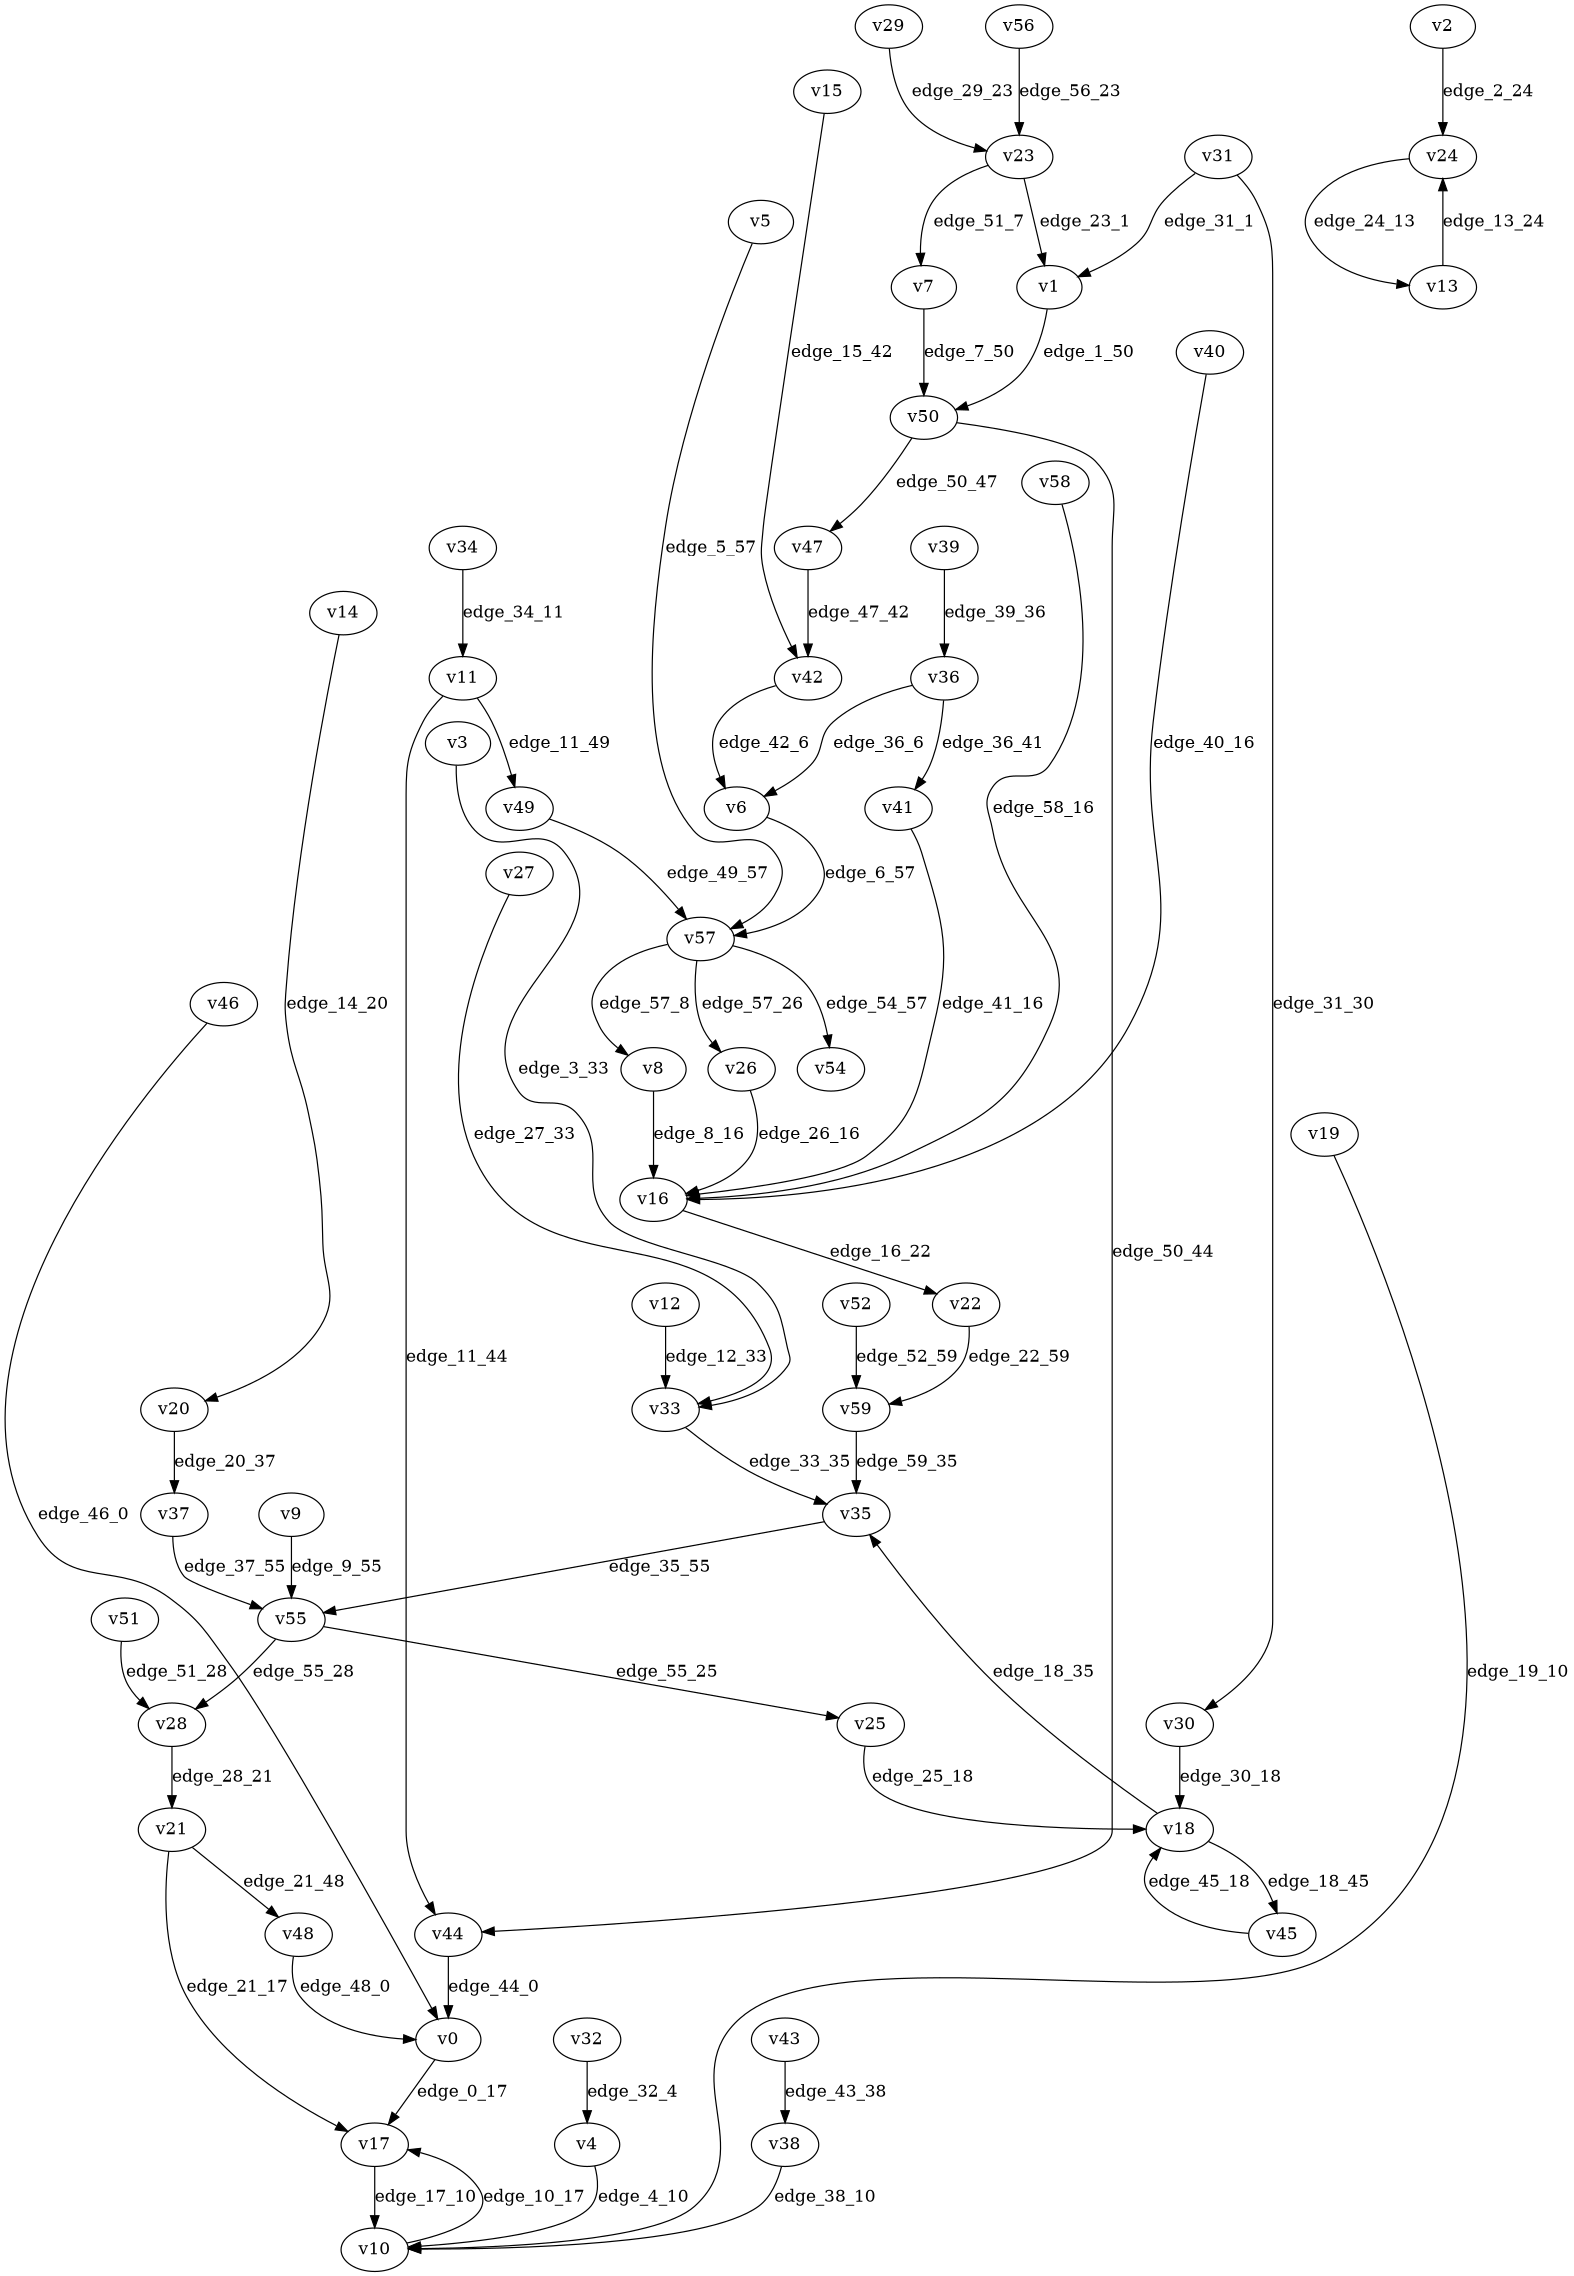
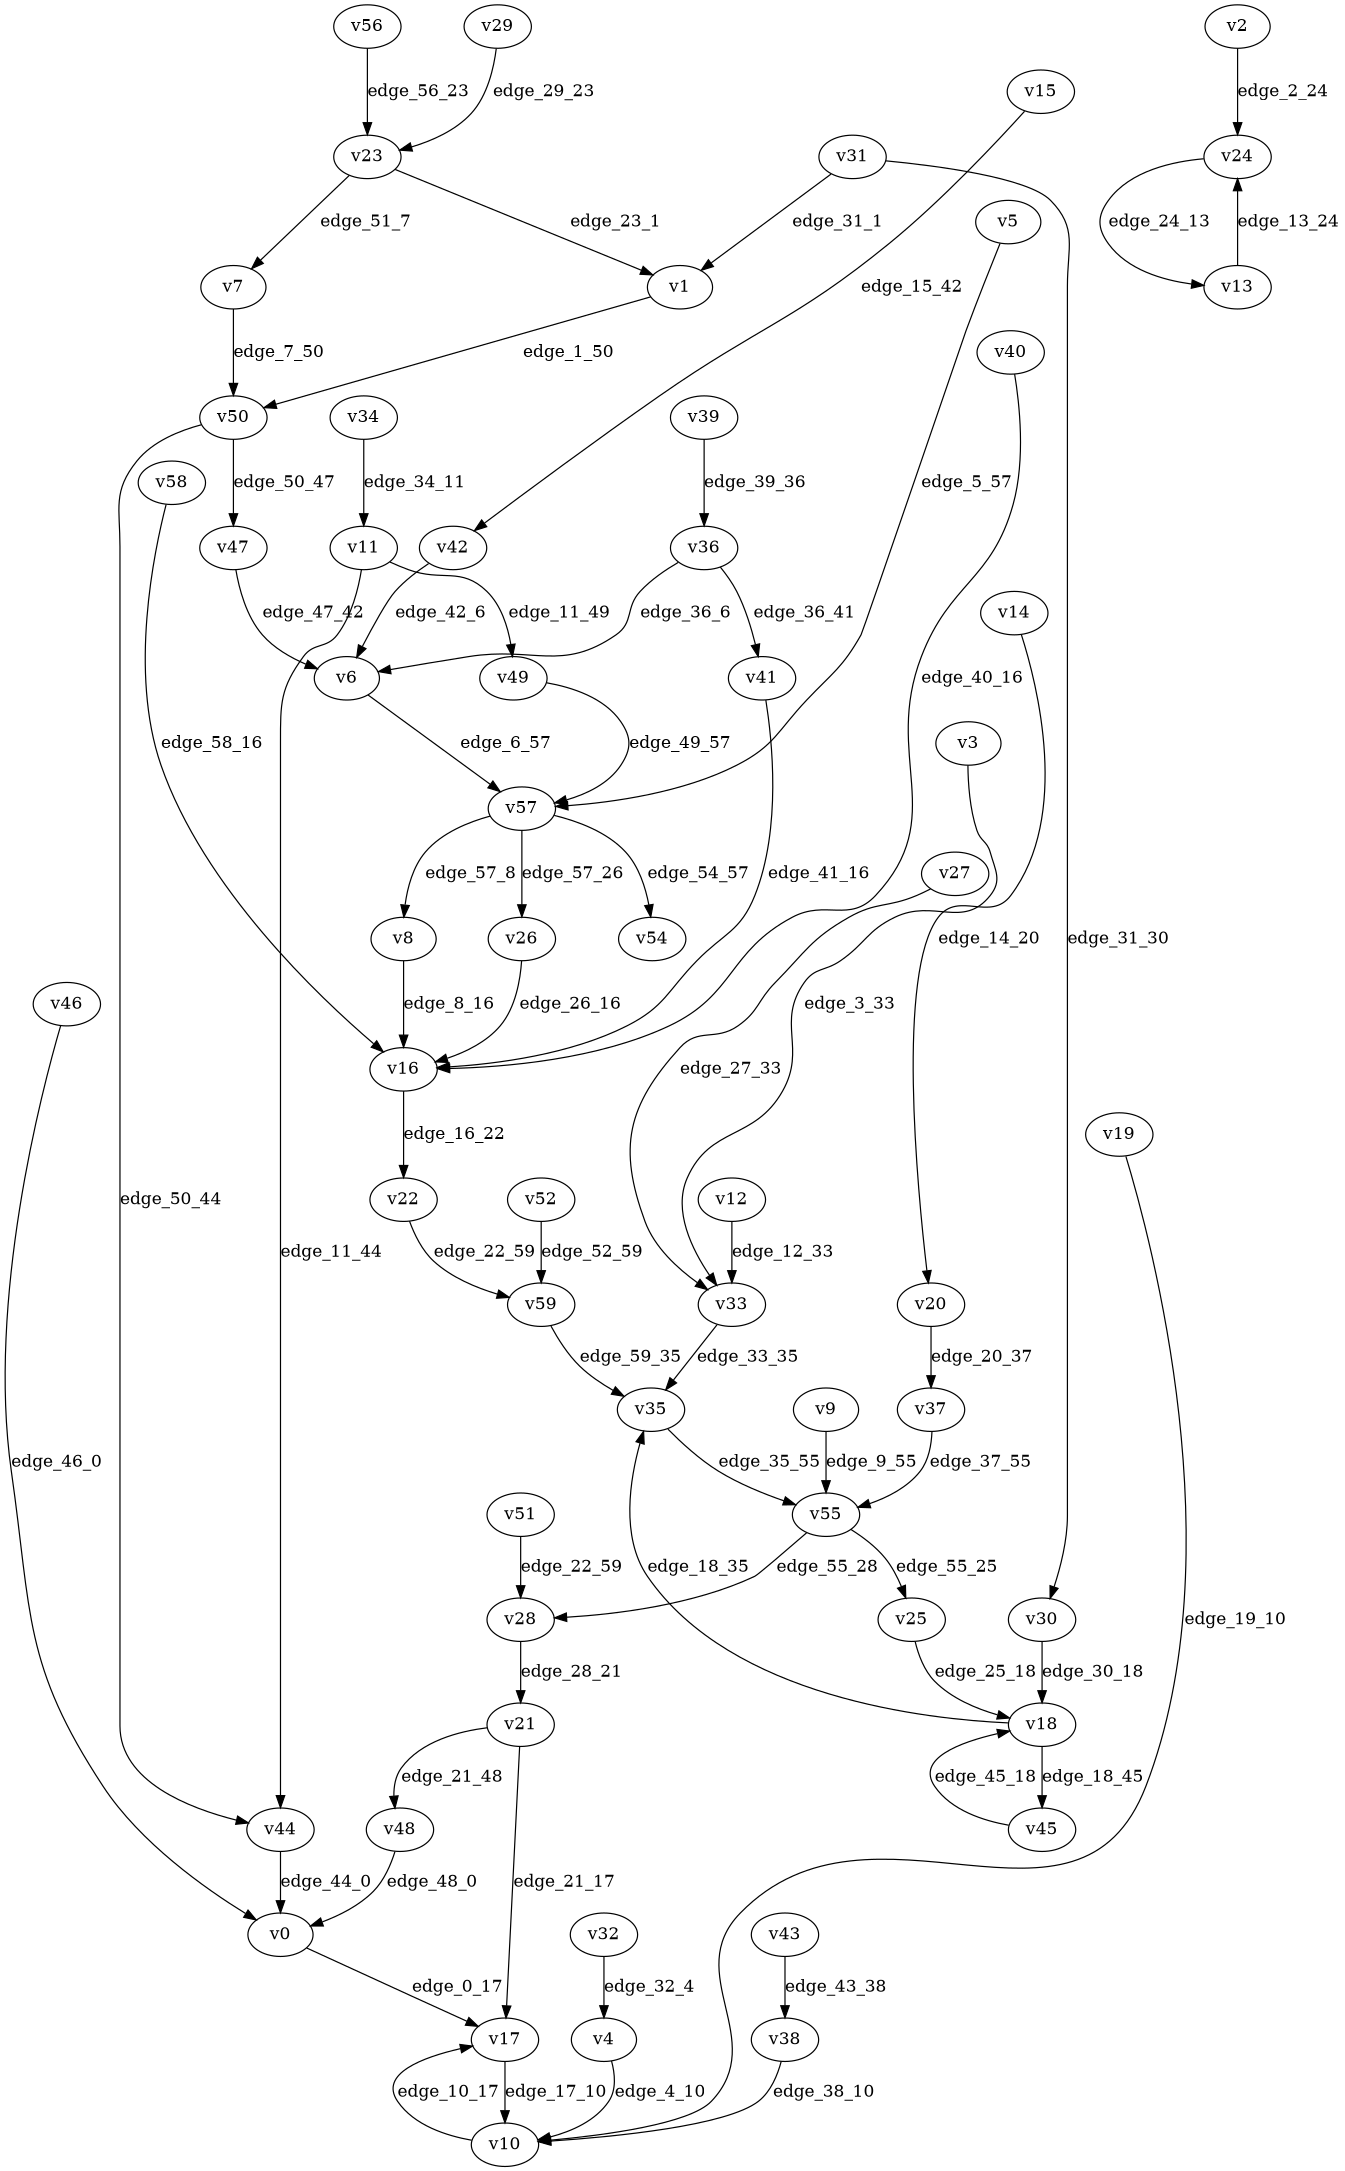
(808, 607) -> (257, 628)
(177, 1672) -> (572, 1567)
